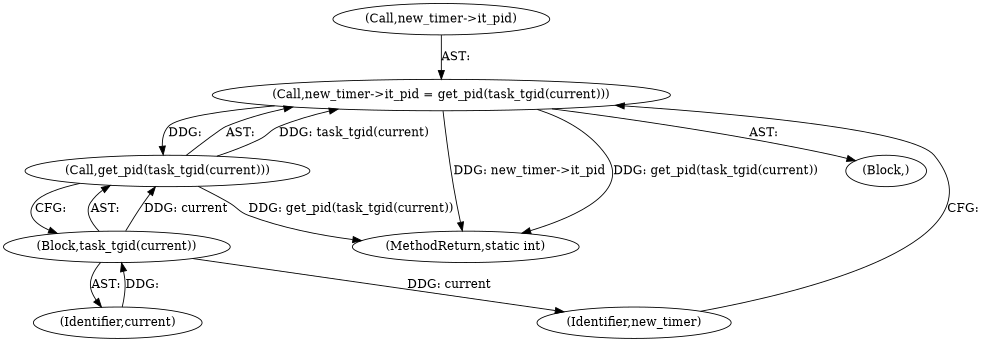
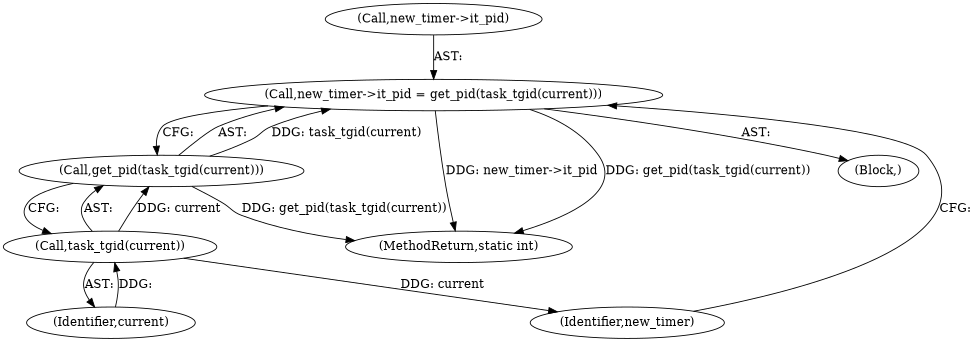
(187, 133) -> (180, 133)
(117, 247) -> (110, 247)
